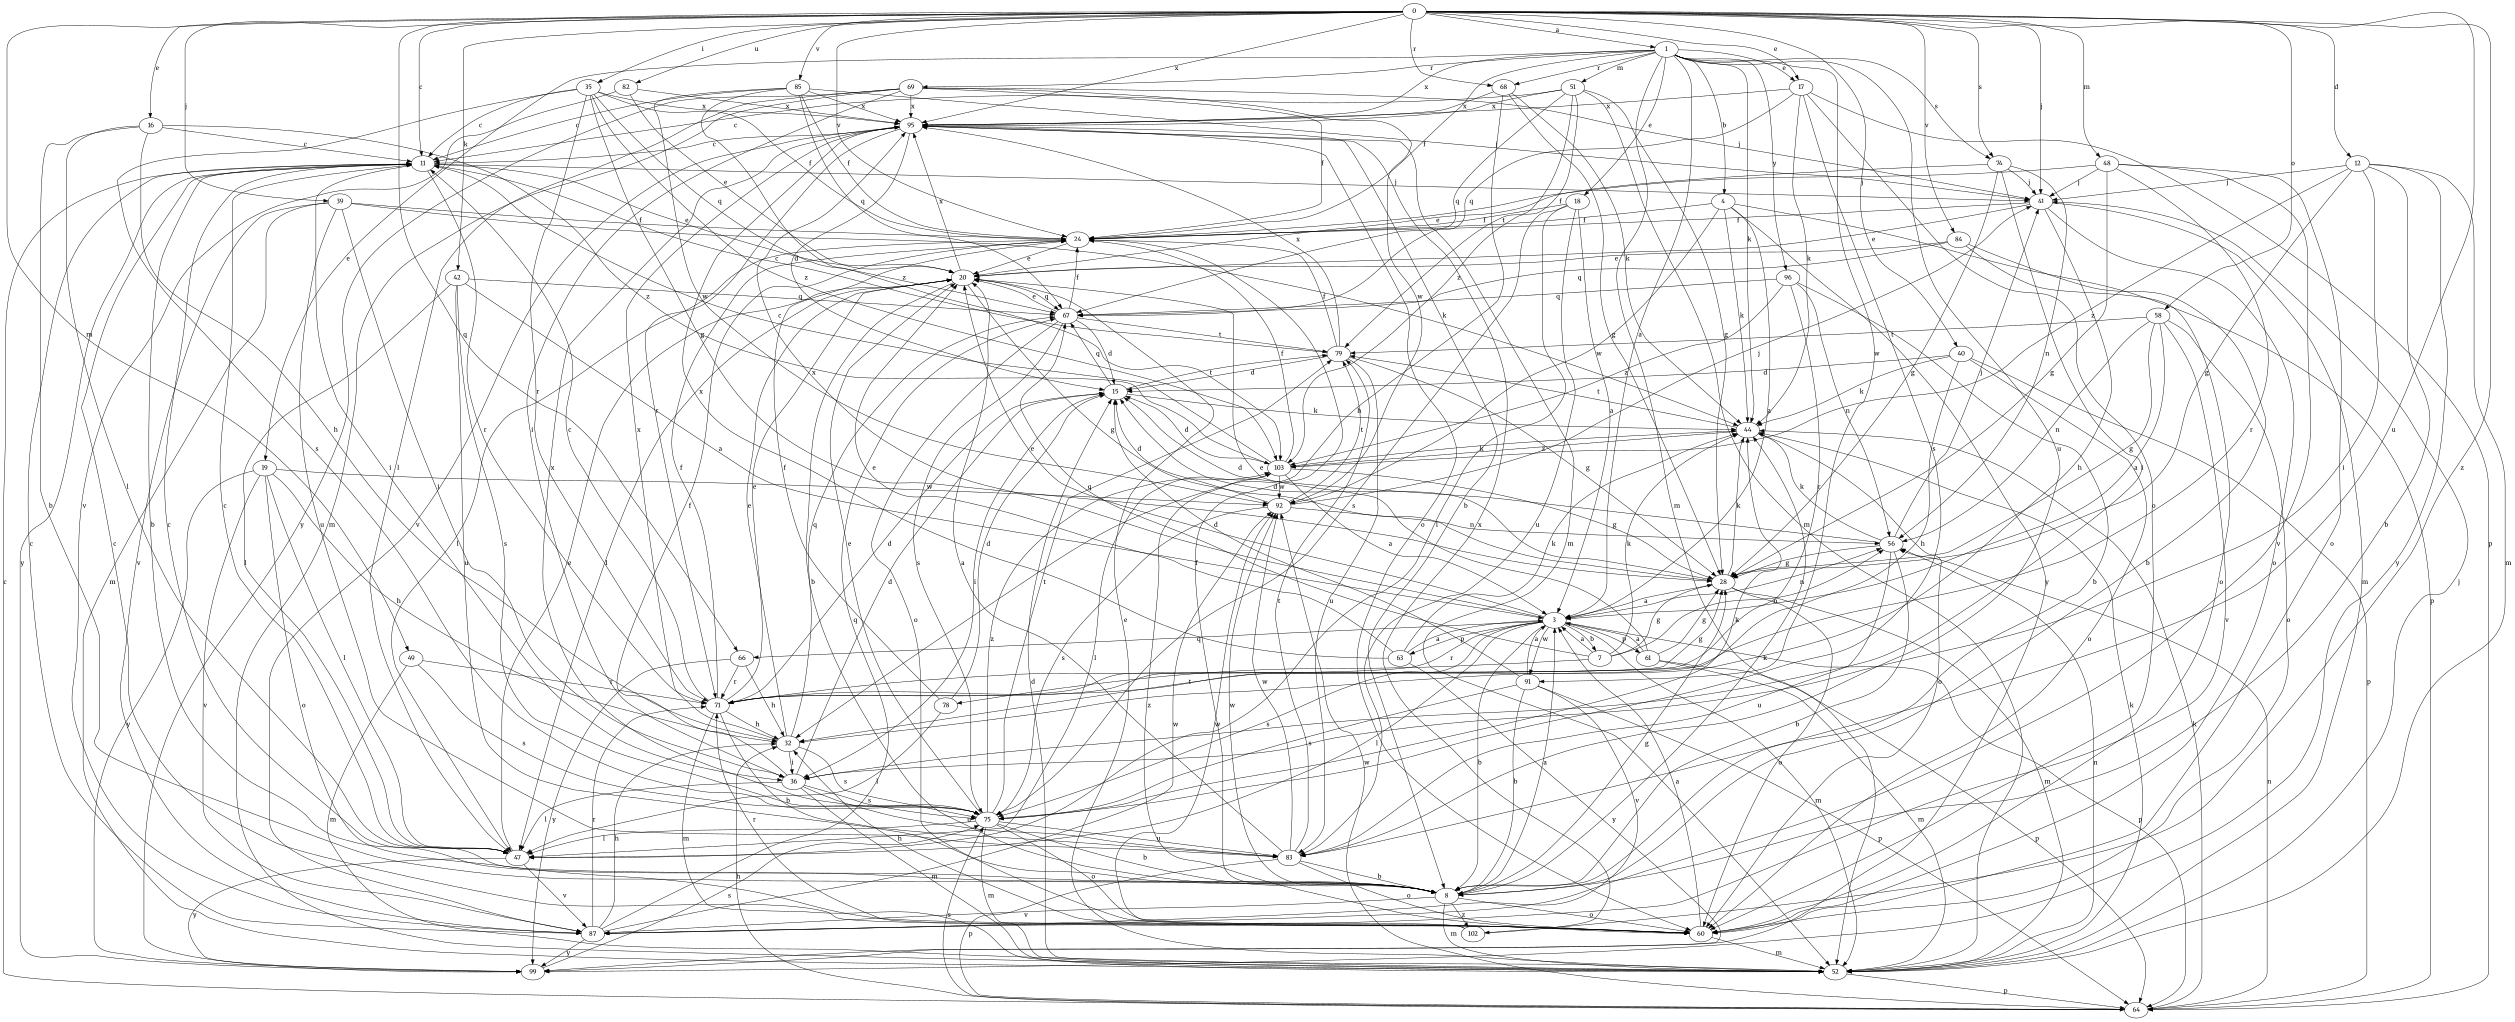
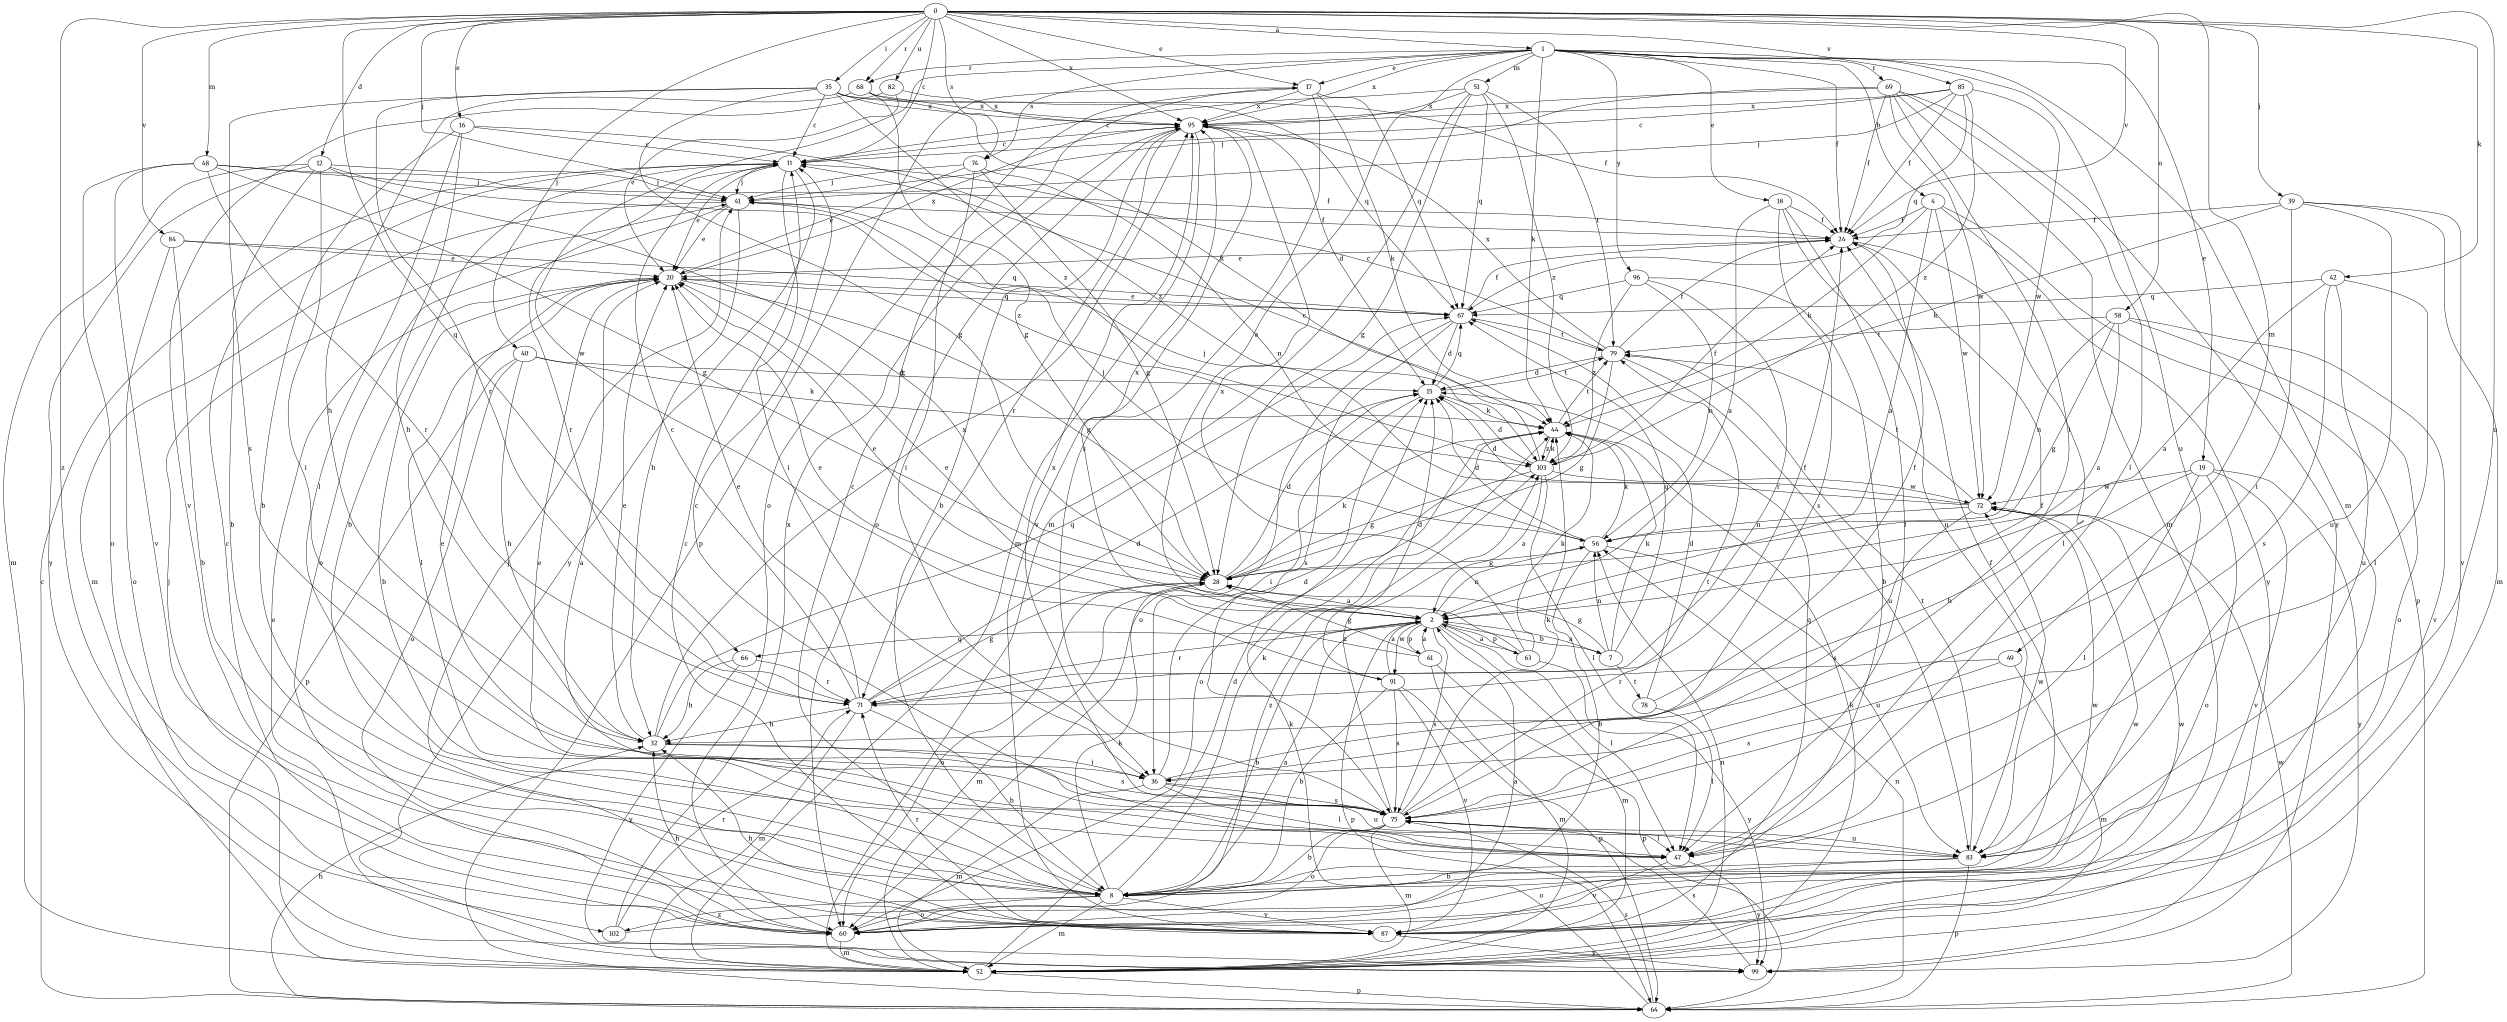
(1279, 506) -> (1980, 506)
(1554, 620) -> (1432, 620)
(1647, 744) -> (1121, 744)
(315, 796) -> (851, 486)
none -> (656, 836)
